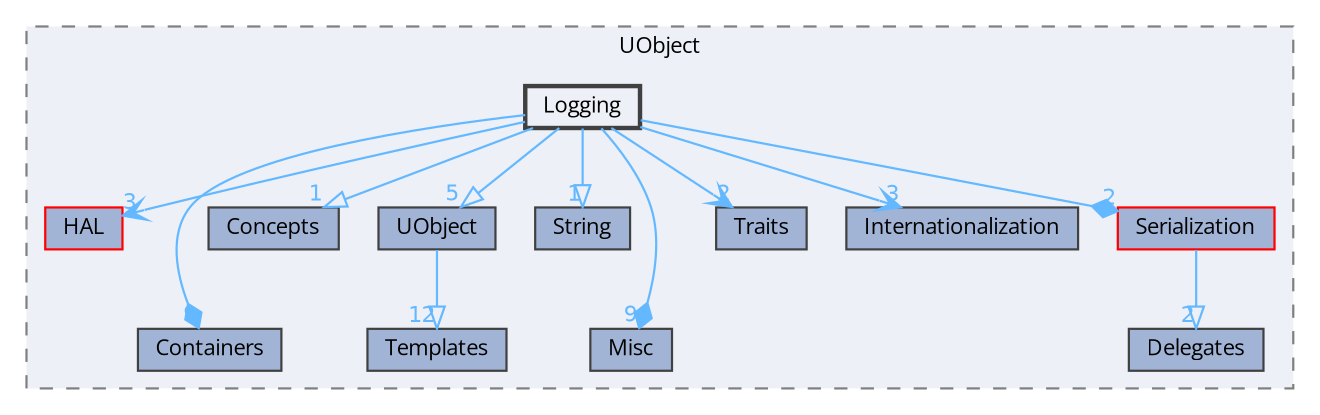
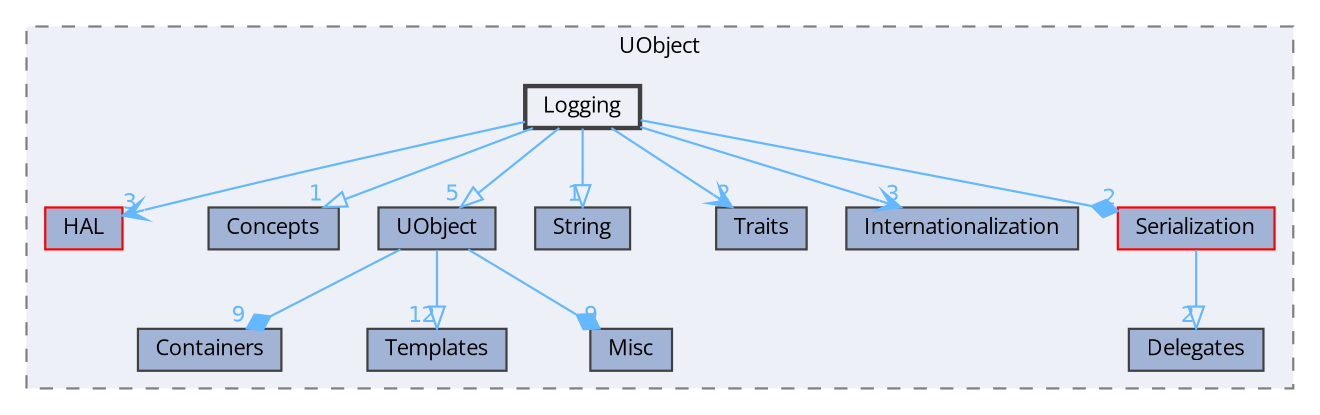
(302, 154) -> (336, 283)
(651, 209) -> (522, 282)
